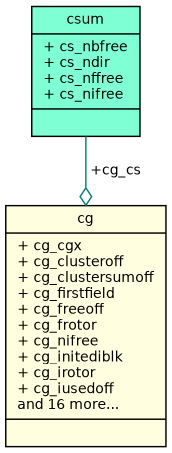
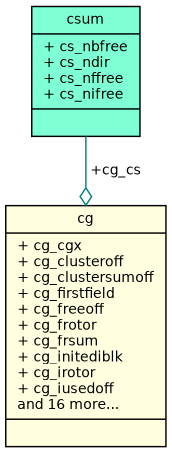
(58, 341) -> (58, 341)
